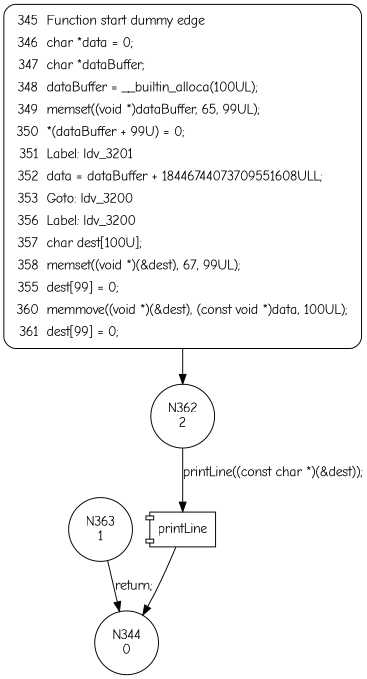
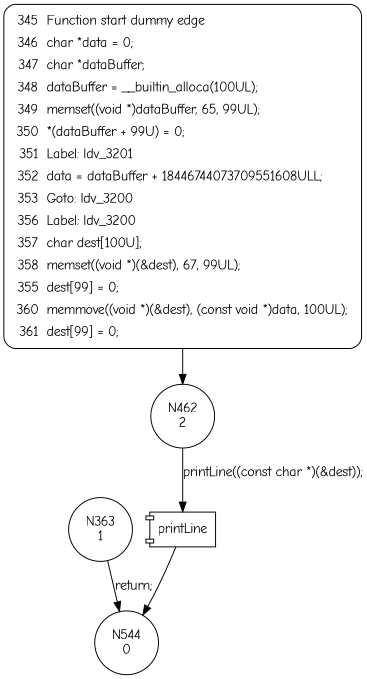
(183, 416) -> (183, 416)
(127, 643) -> (127, 643)
